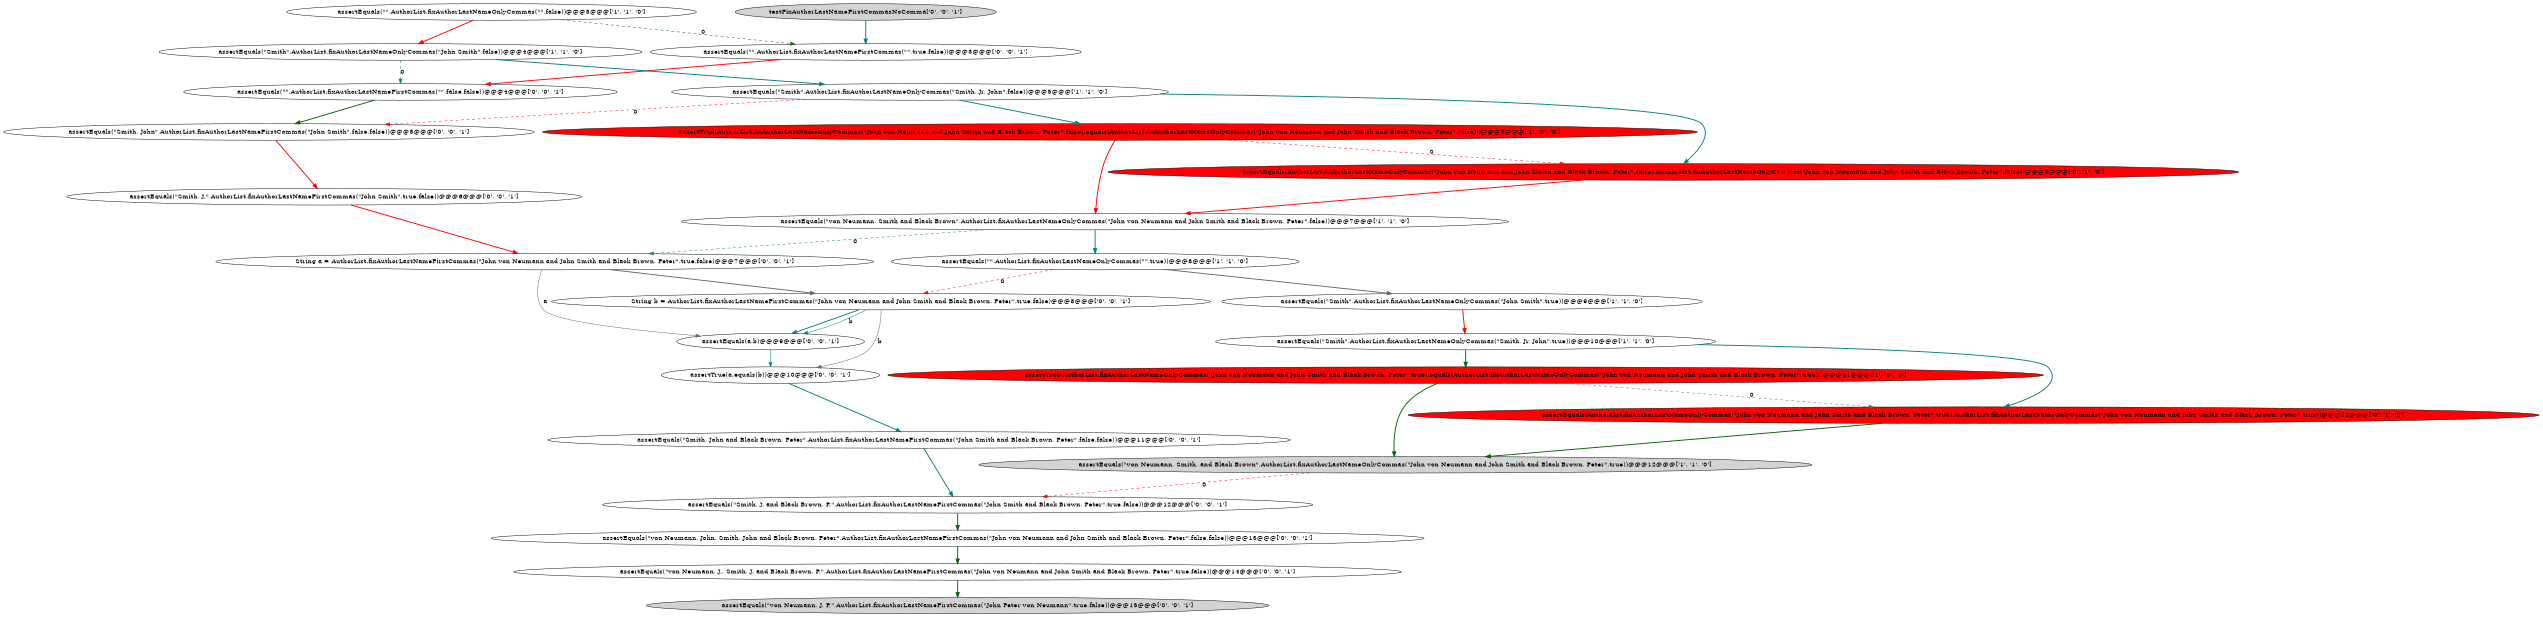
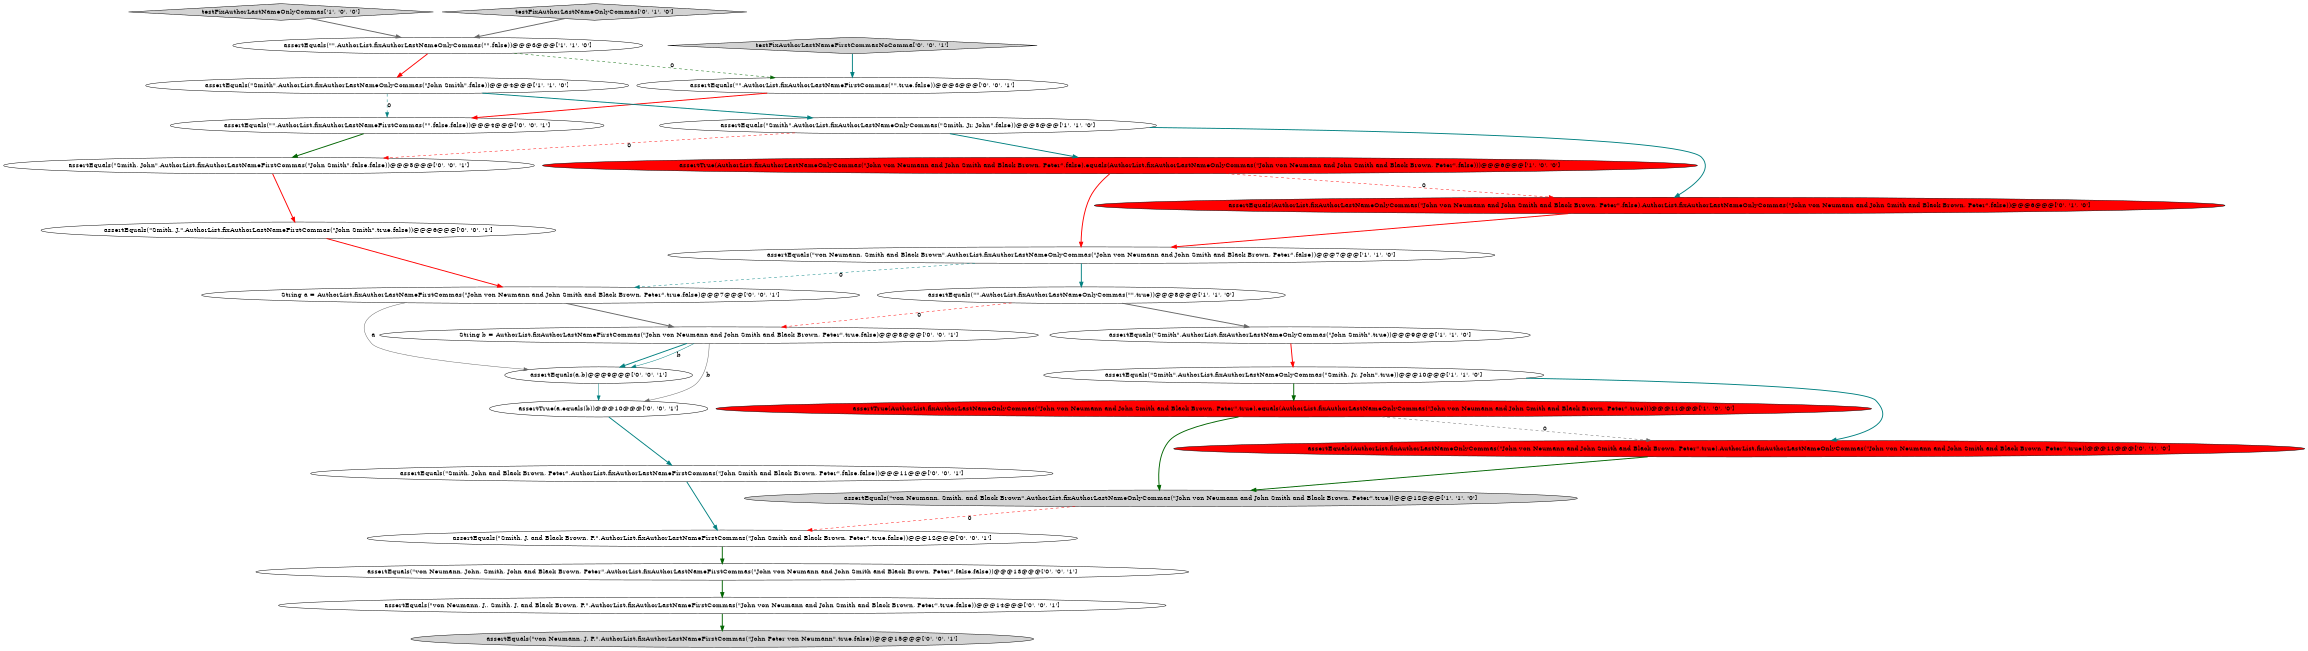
none -> (281, 12)
none -> (594, 12)
(866, 12) -> (852, 46)
